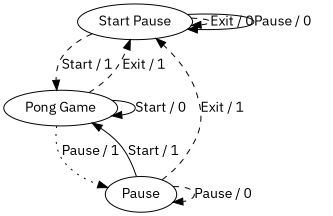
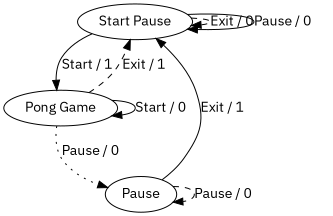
(66, 52) -> (66, 52)
(201, 114) -> (201, 114)
(123, 149) -> none
(90, 151) -> (90, 151)
